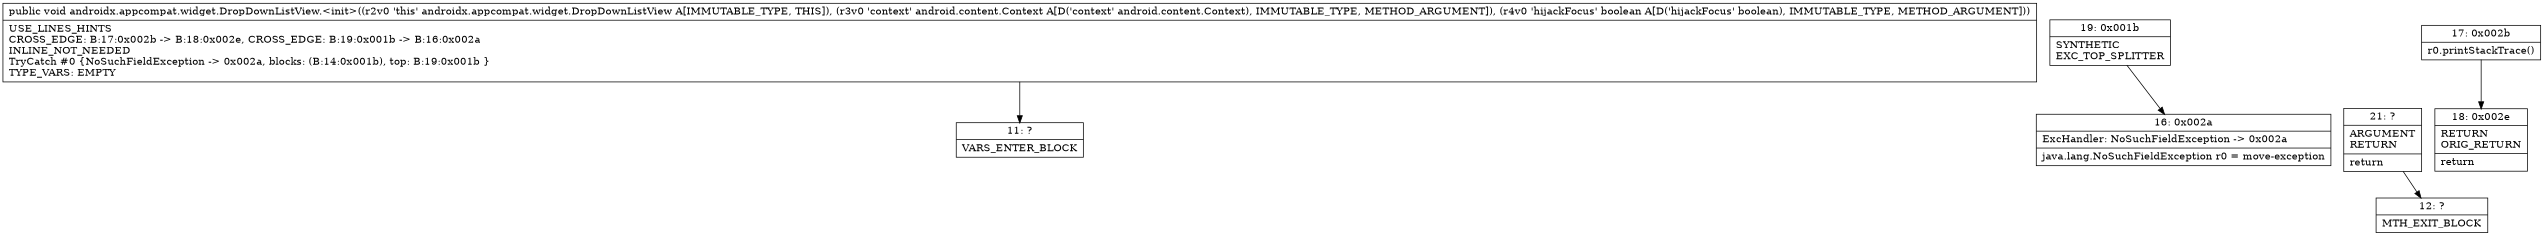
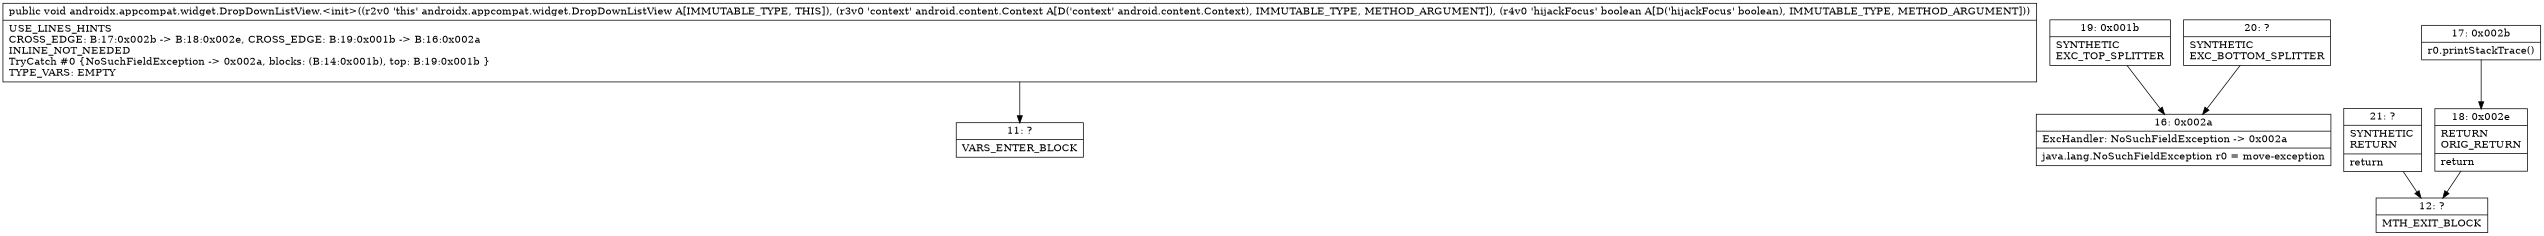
none -> (2257, 43)
(2383, 134) -> (2382, 134)
none -> (2454, 181)
